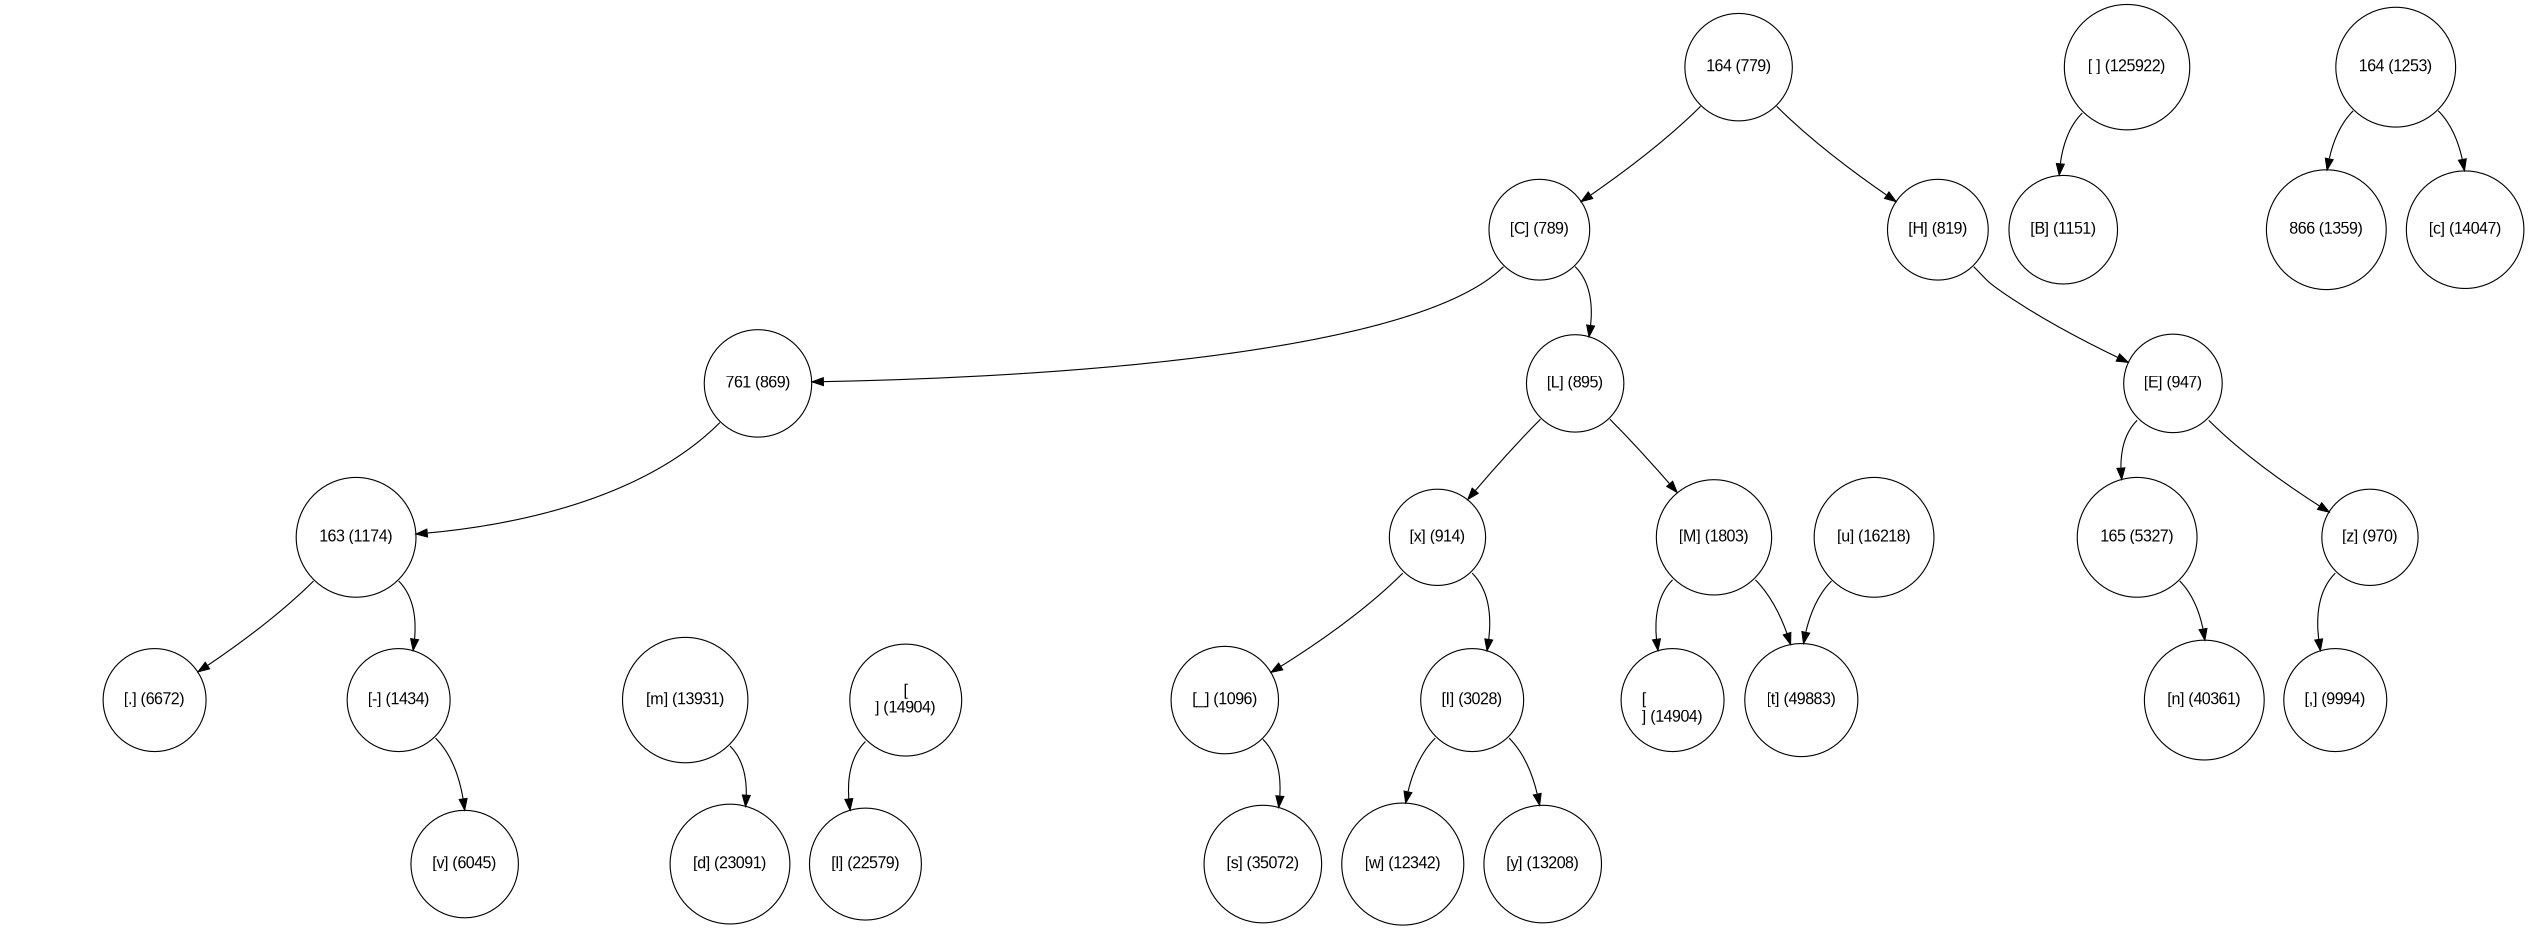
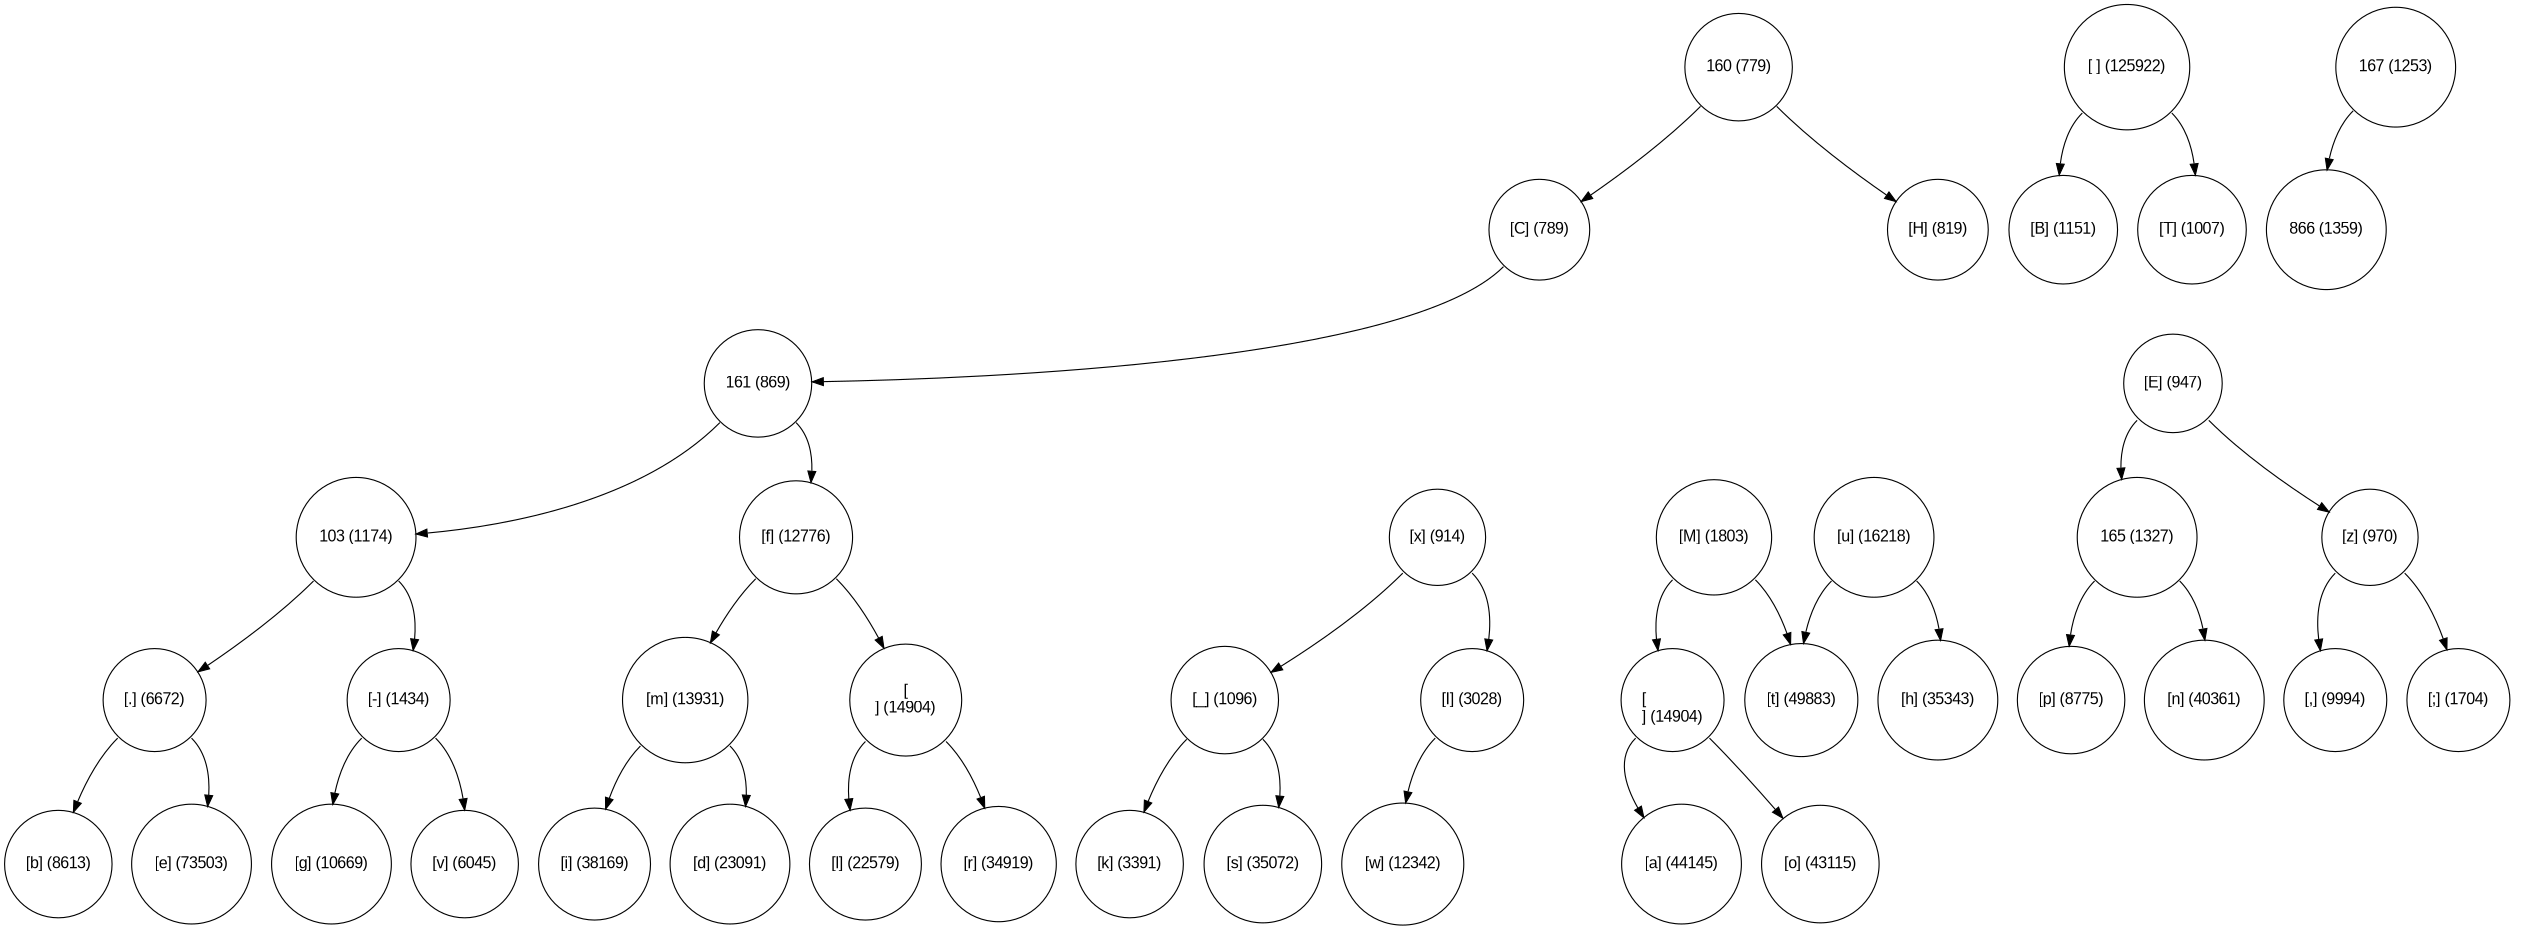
(1739, 67) -> (1739, 67)
(2396, 67) -> (2396, 67)
none -> (2192, 230)
(2465, 230) -> none
(2042, 317) -> none
(758, 383) -> (758, 383)
(1575, 383) -> none
(356, 537) -> (356, 537)
none -> (796, 537)
(2137, 537) -> (2137, 537)
none -> (1938, 700)
none -> (2071, 700)
none -> (2458, 700)
none -> (58, 864)
none -> (192, 864)
none -> (331, 864)
none -> (595, 864)
none -> (999, 864)
none -> (1130, 864)
(1543, 864) -> none
none -> (1682, 864)
none -> (1820, 864)
